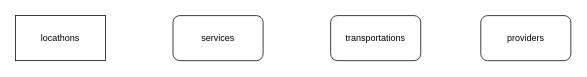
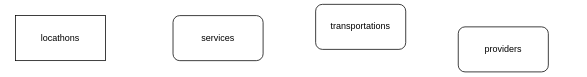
(375, 38) -> (360, 27)
(525, 38) -> (503, 49)
